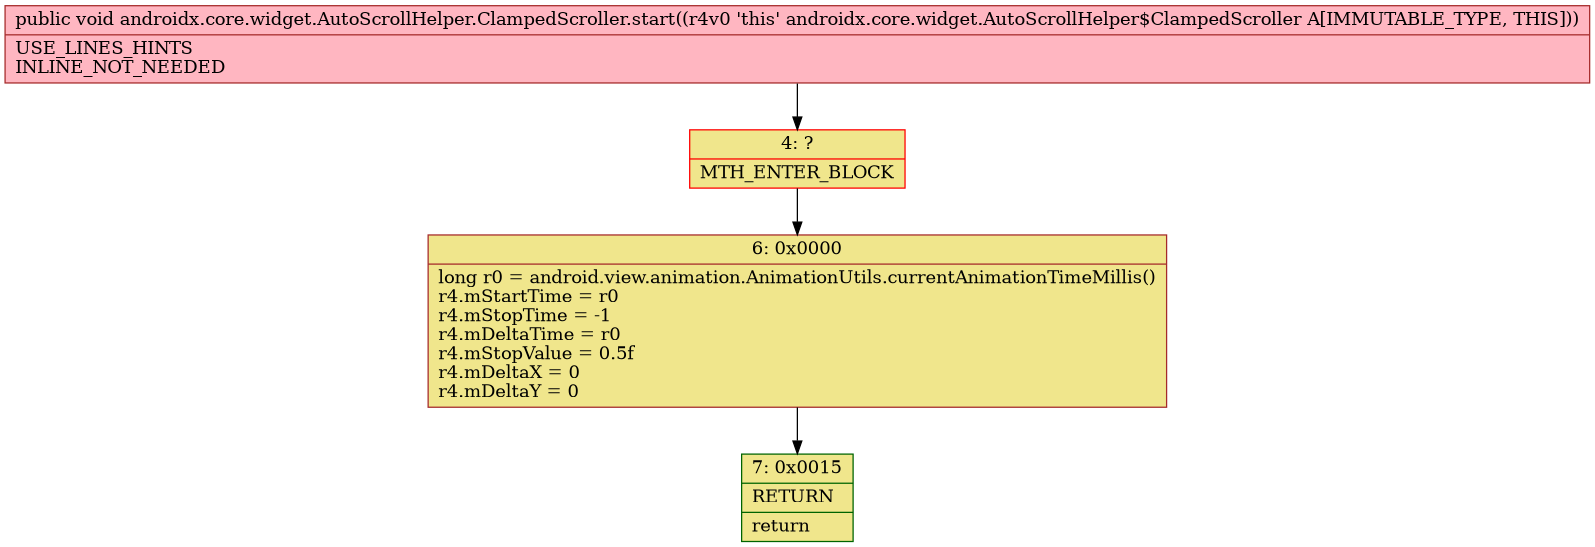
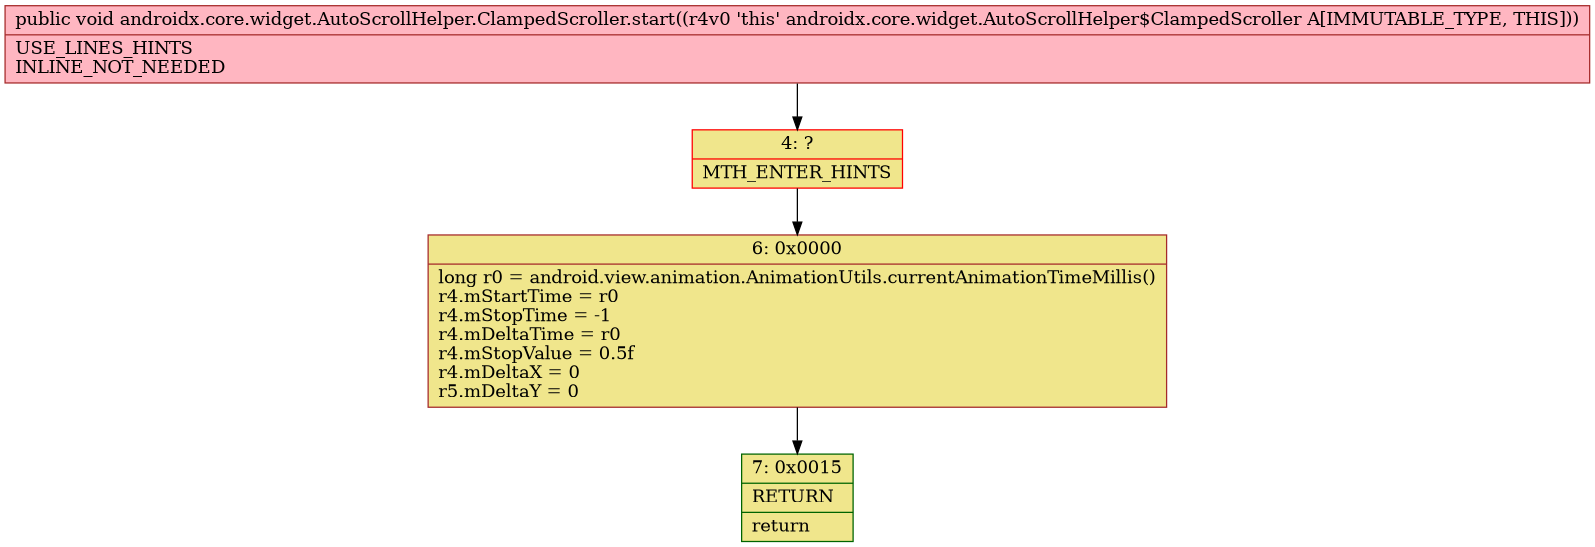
(797, 173) -> (797, 173)
(509, 392) -> (509, 392)
